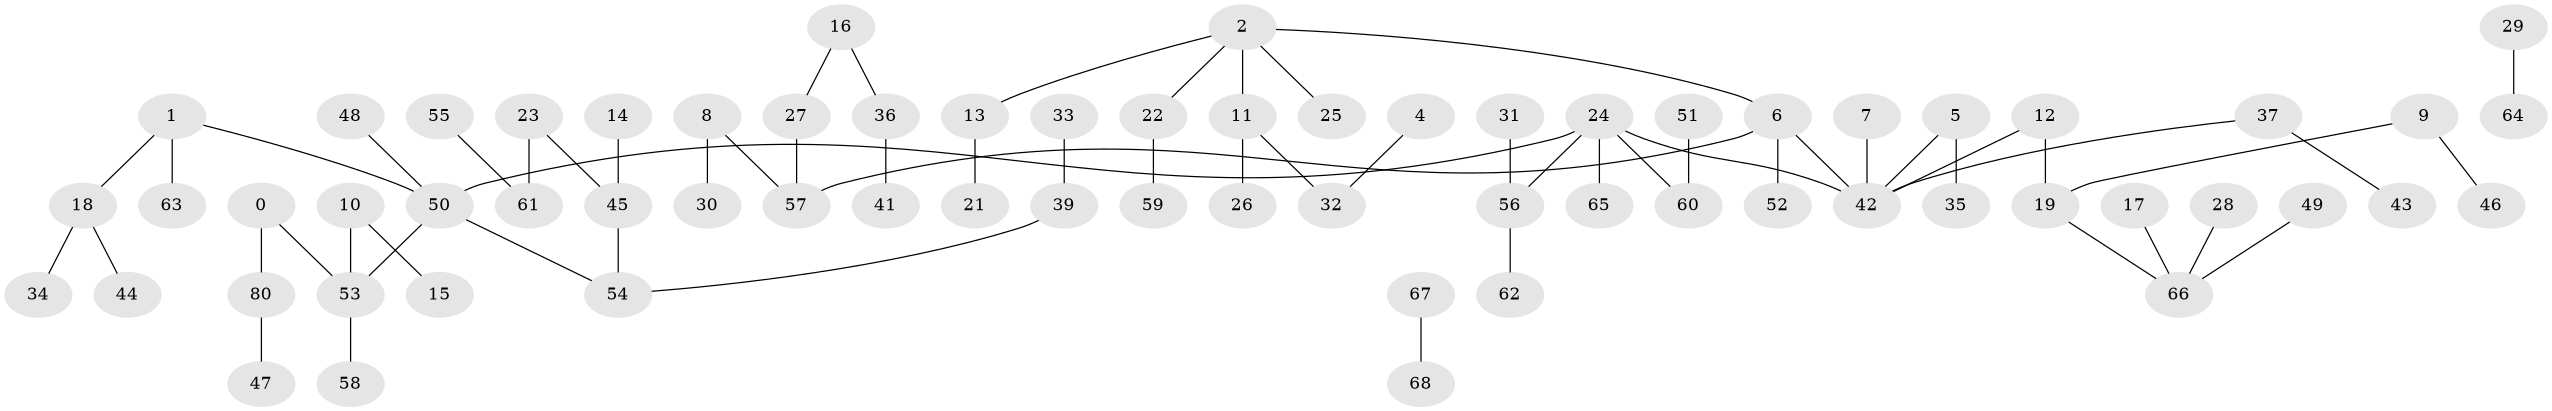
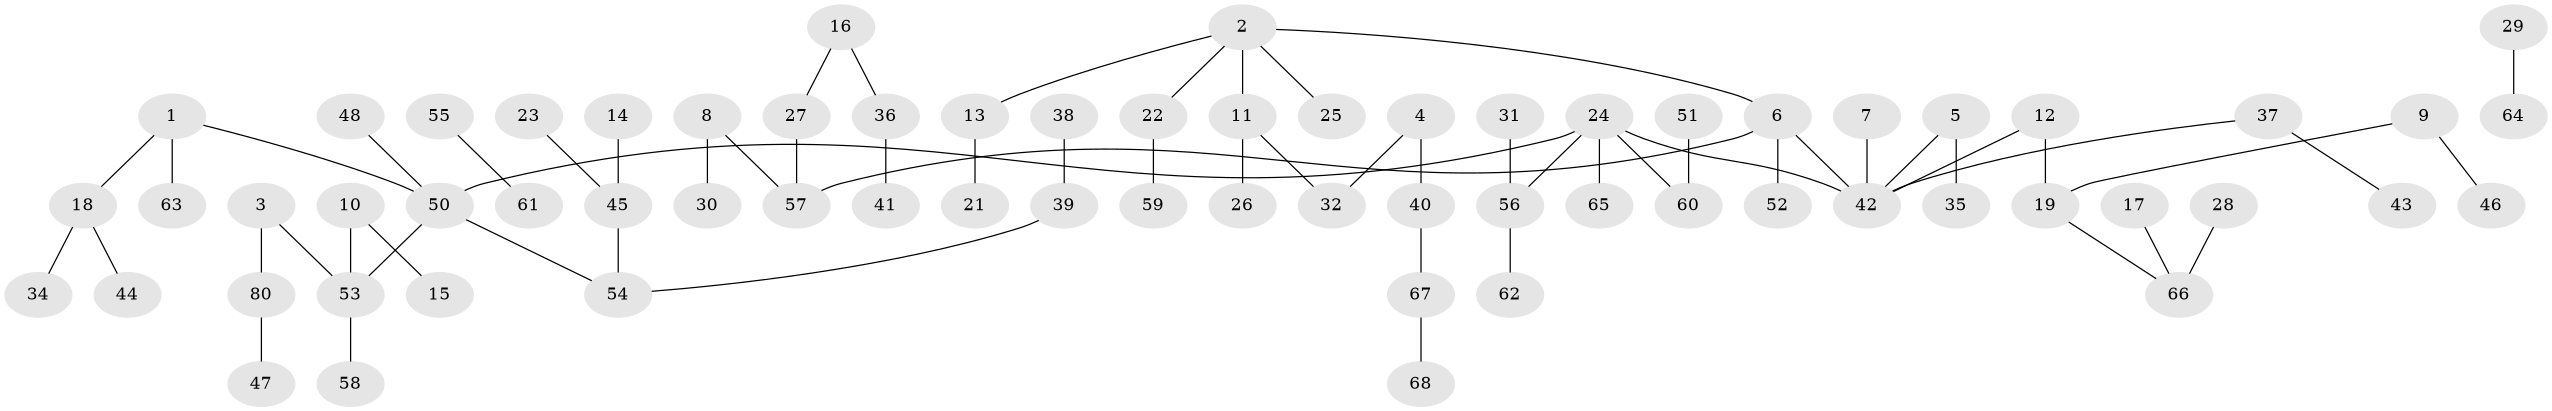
(1064, 116) -> (1064, 116)
(529, 161) -> none
(261, 206) -> (261, 206)
none -> (1421, 206)
(2313, 206) -> none
